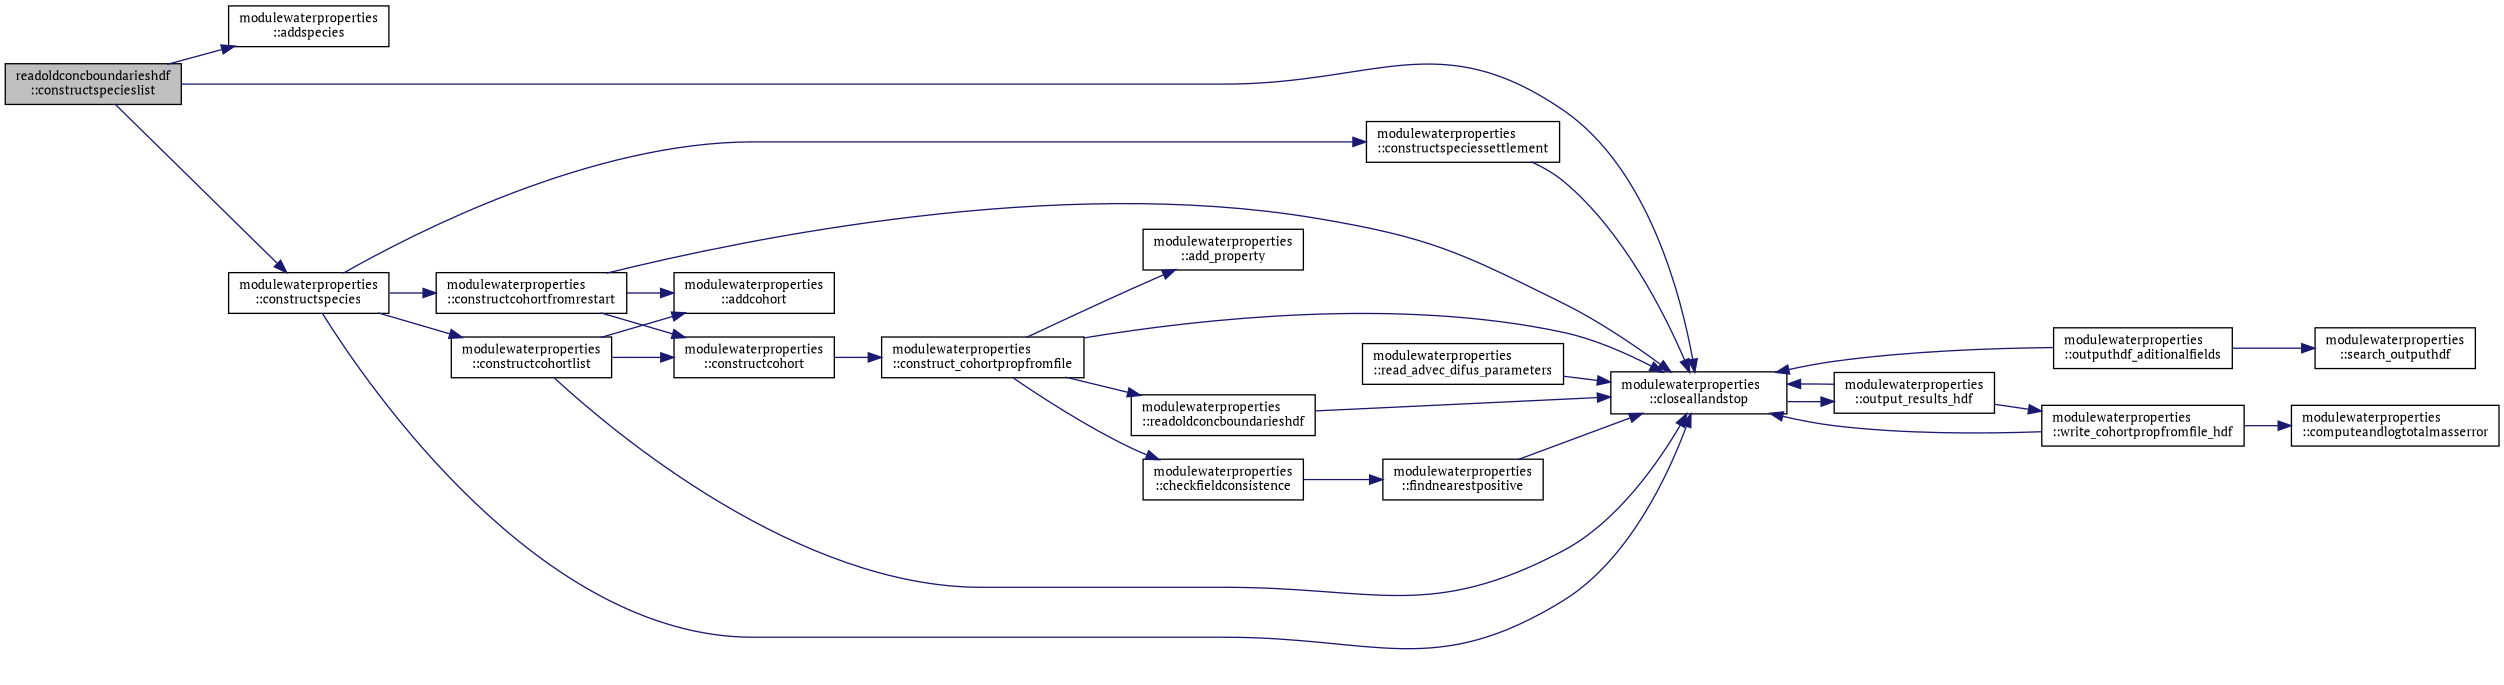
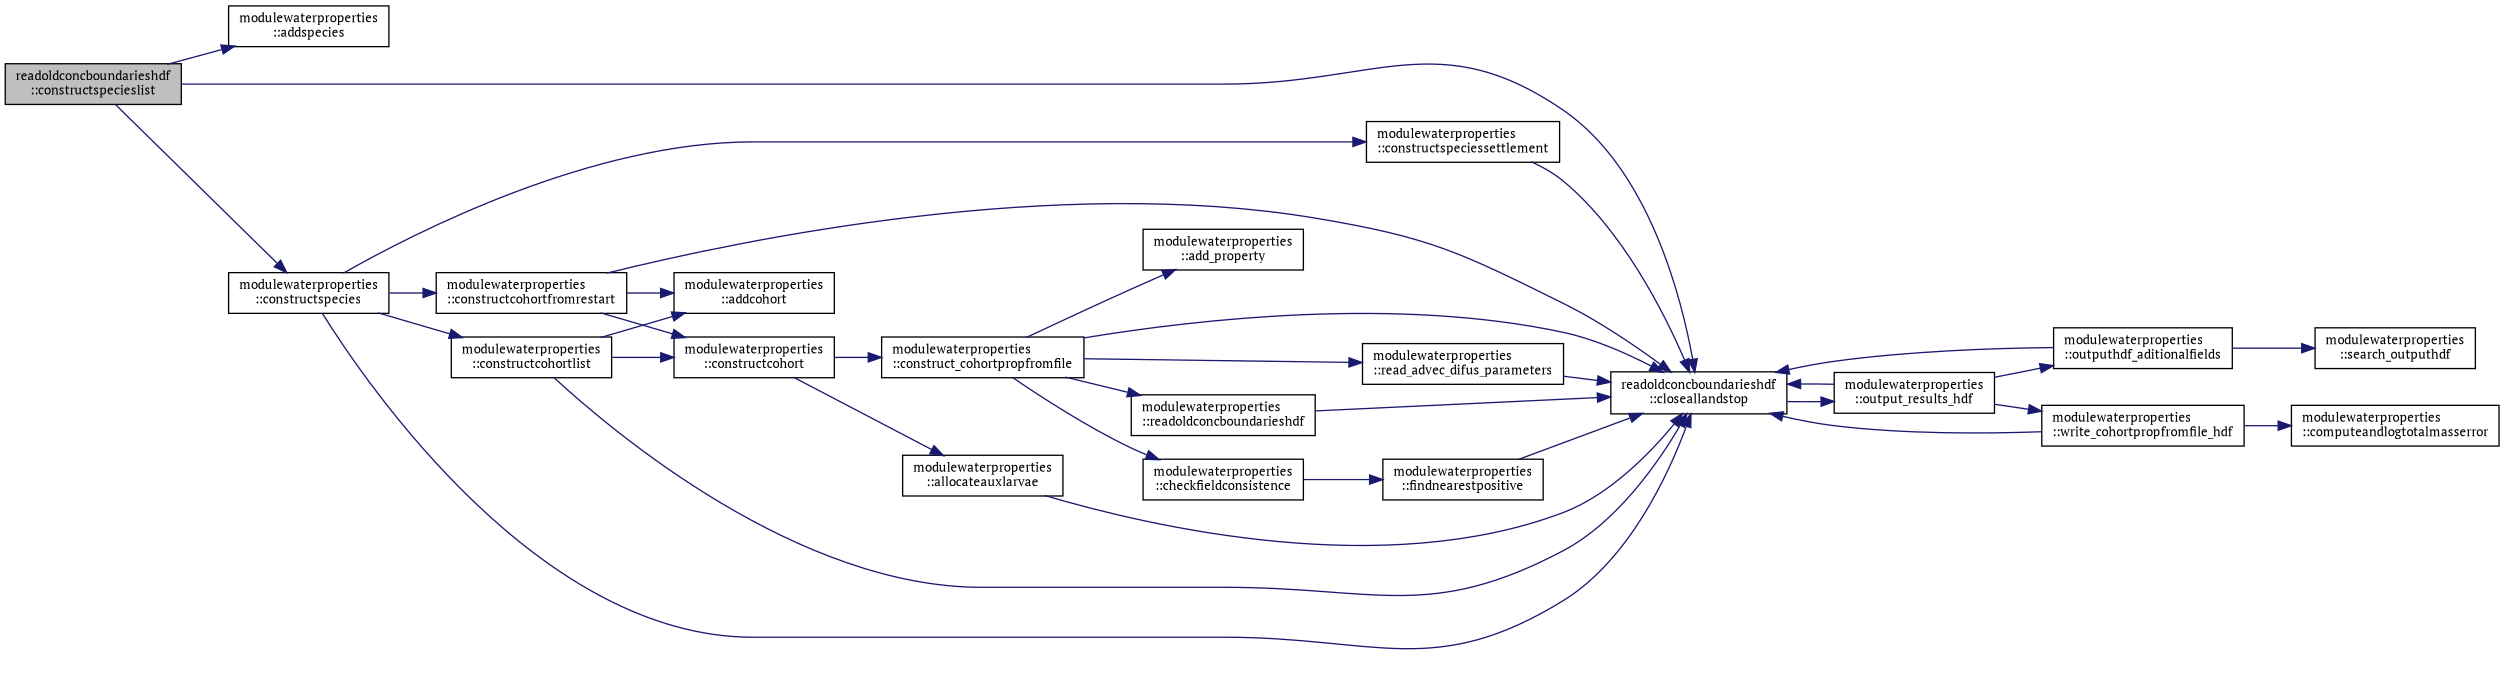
none -> (1217, 361)
none -> (2017, 373)
(1699, 393) -> (1699, 393)
none -> (983, 476)
